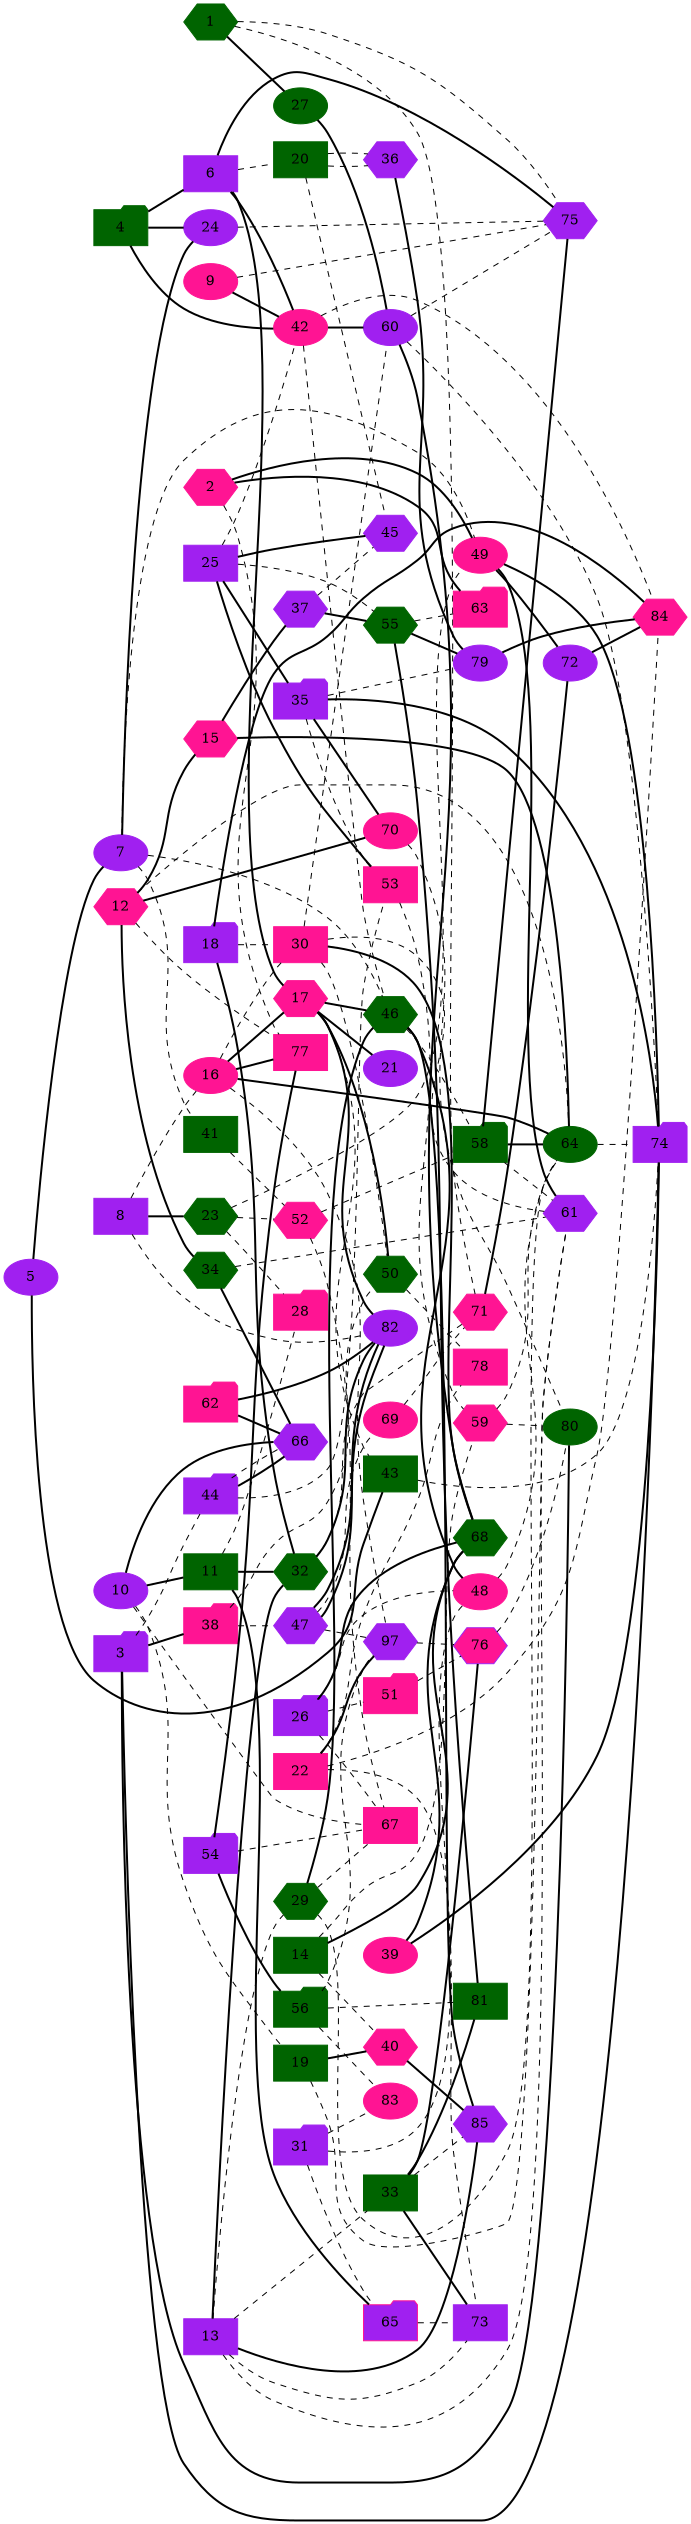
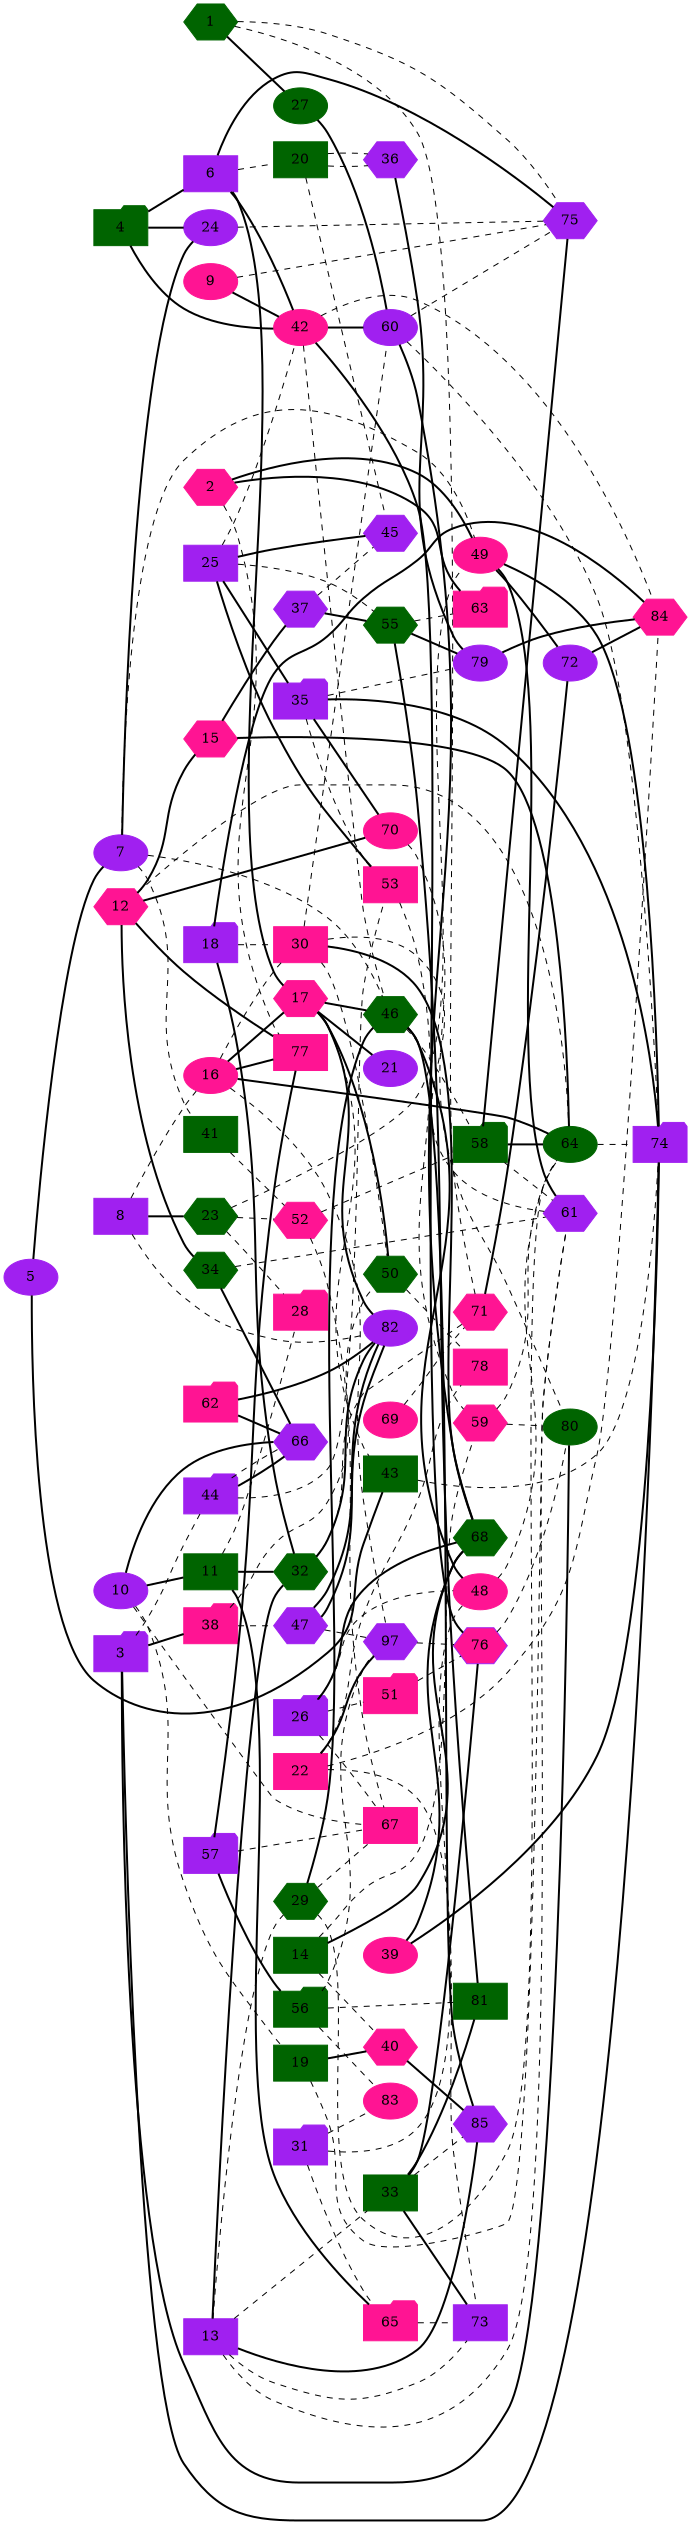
none -> (432, 875)
(200, 985) -> (200, 985)
(346, 1523) -> none
(211, 1855) -> (211, 1855)
(390, 2323) -> (390, 2323)
